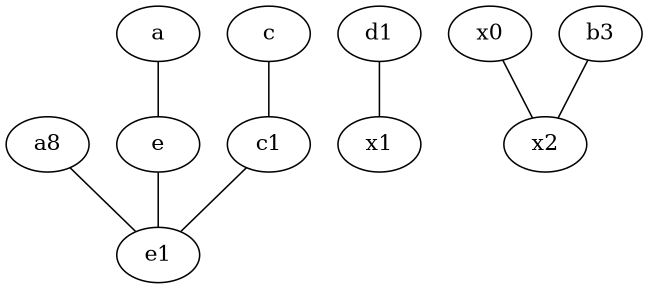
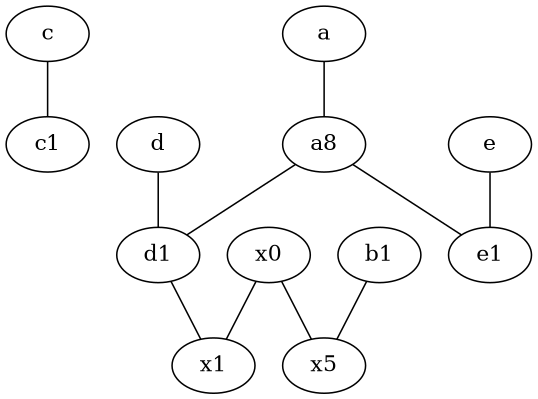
(601, 34) -> (379, 255)
(158, 89) -> (324, 89)
none -> (158, 144)
(545, 144) -> (324, 366)
(214, 200) -> none
none -> (241, 200)
none -> (241, 310)
